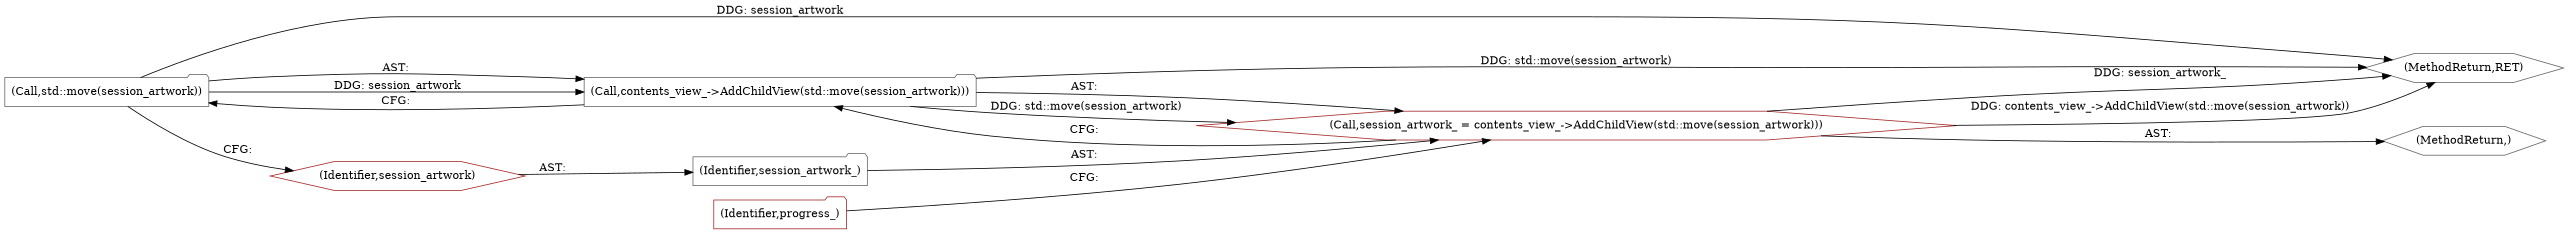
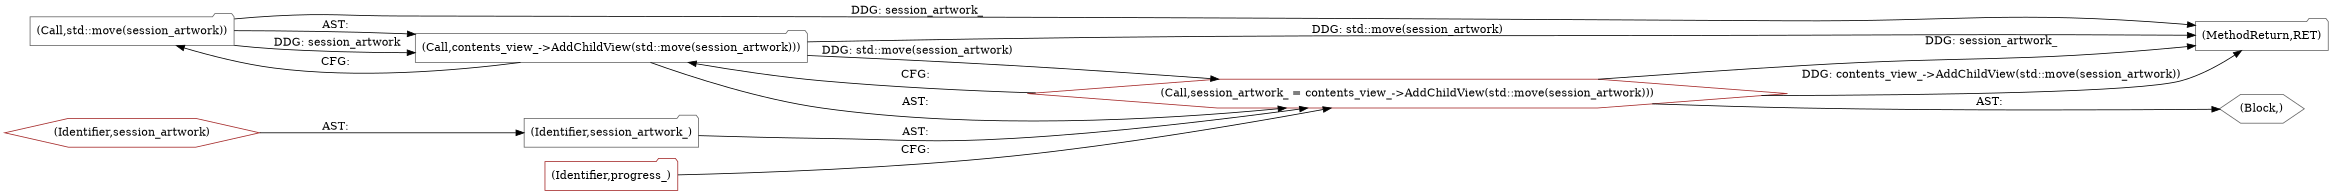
(780, 11) -> (917, 11)
(2464, 68) -> (2262, 36)
(2464, 141) -> (2262, 109)
(203, 148) -> none
